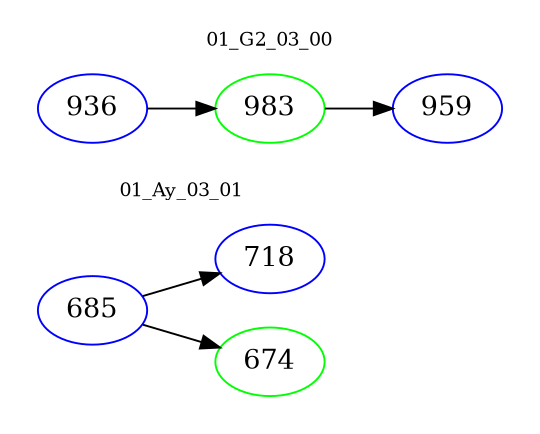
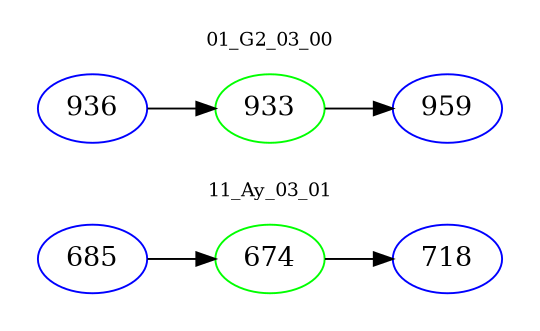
(270, 109) -> (270, 109)
(181, 191) -> (270, 191)
(172, 287) -> (349, 259)
